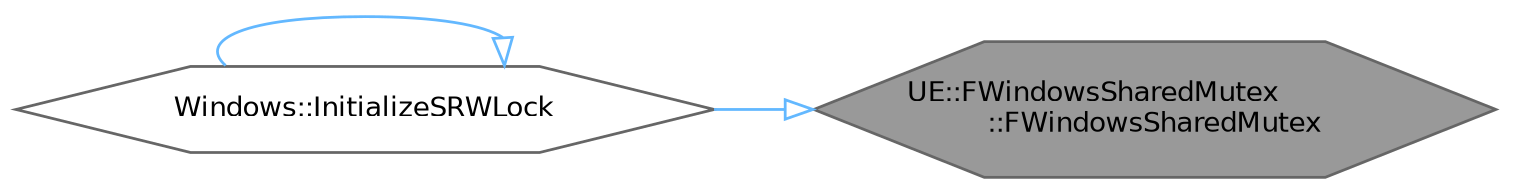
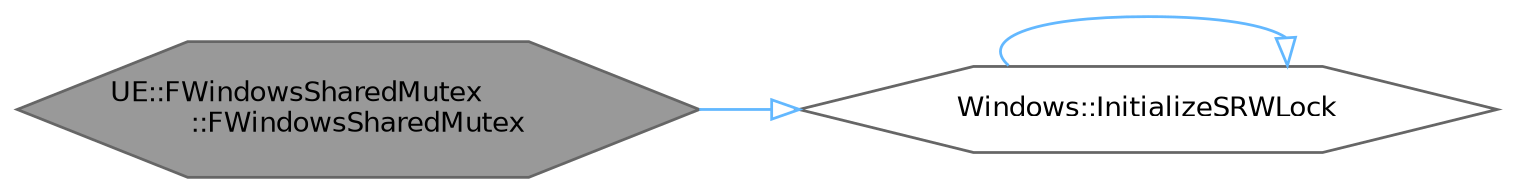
(750, 109) -> (735, 109)
